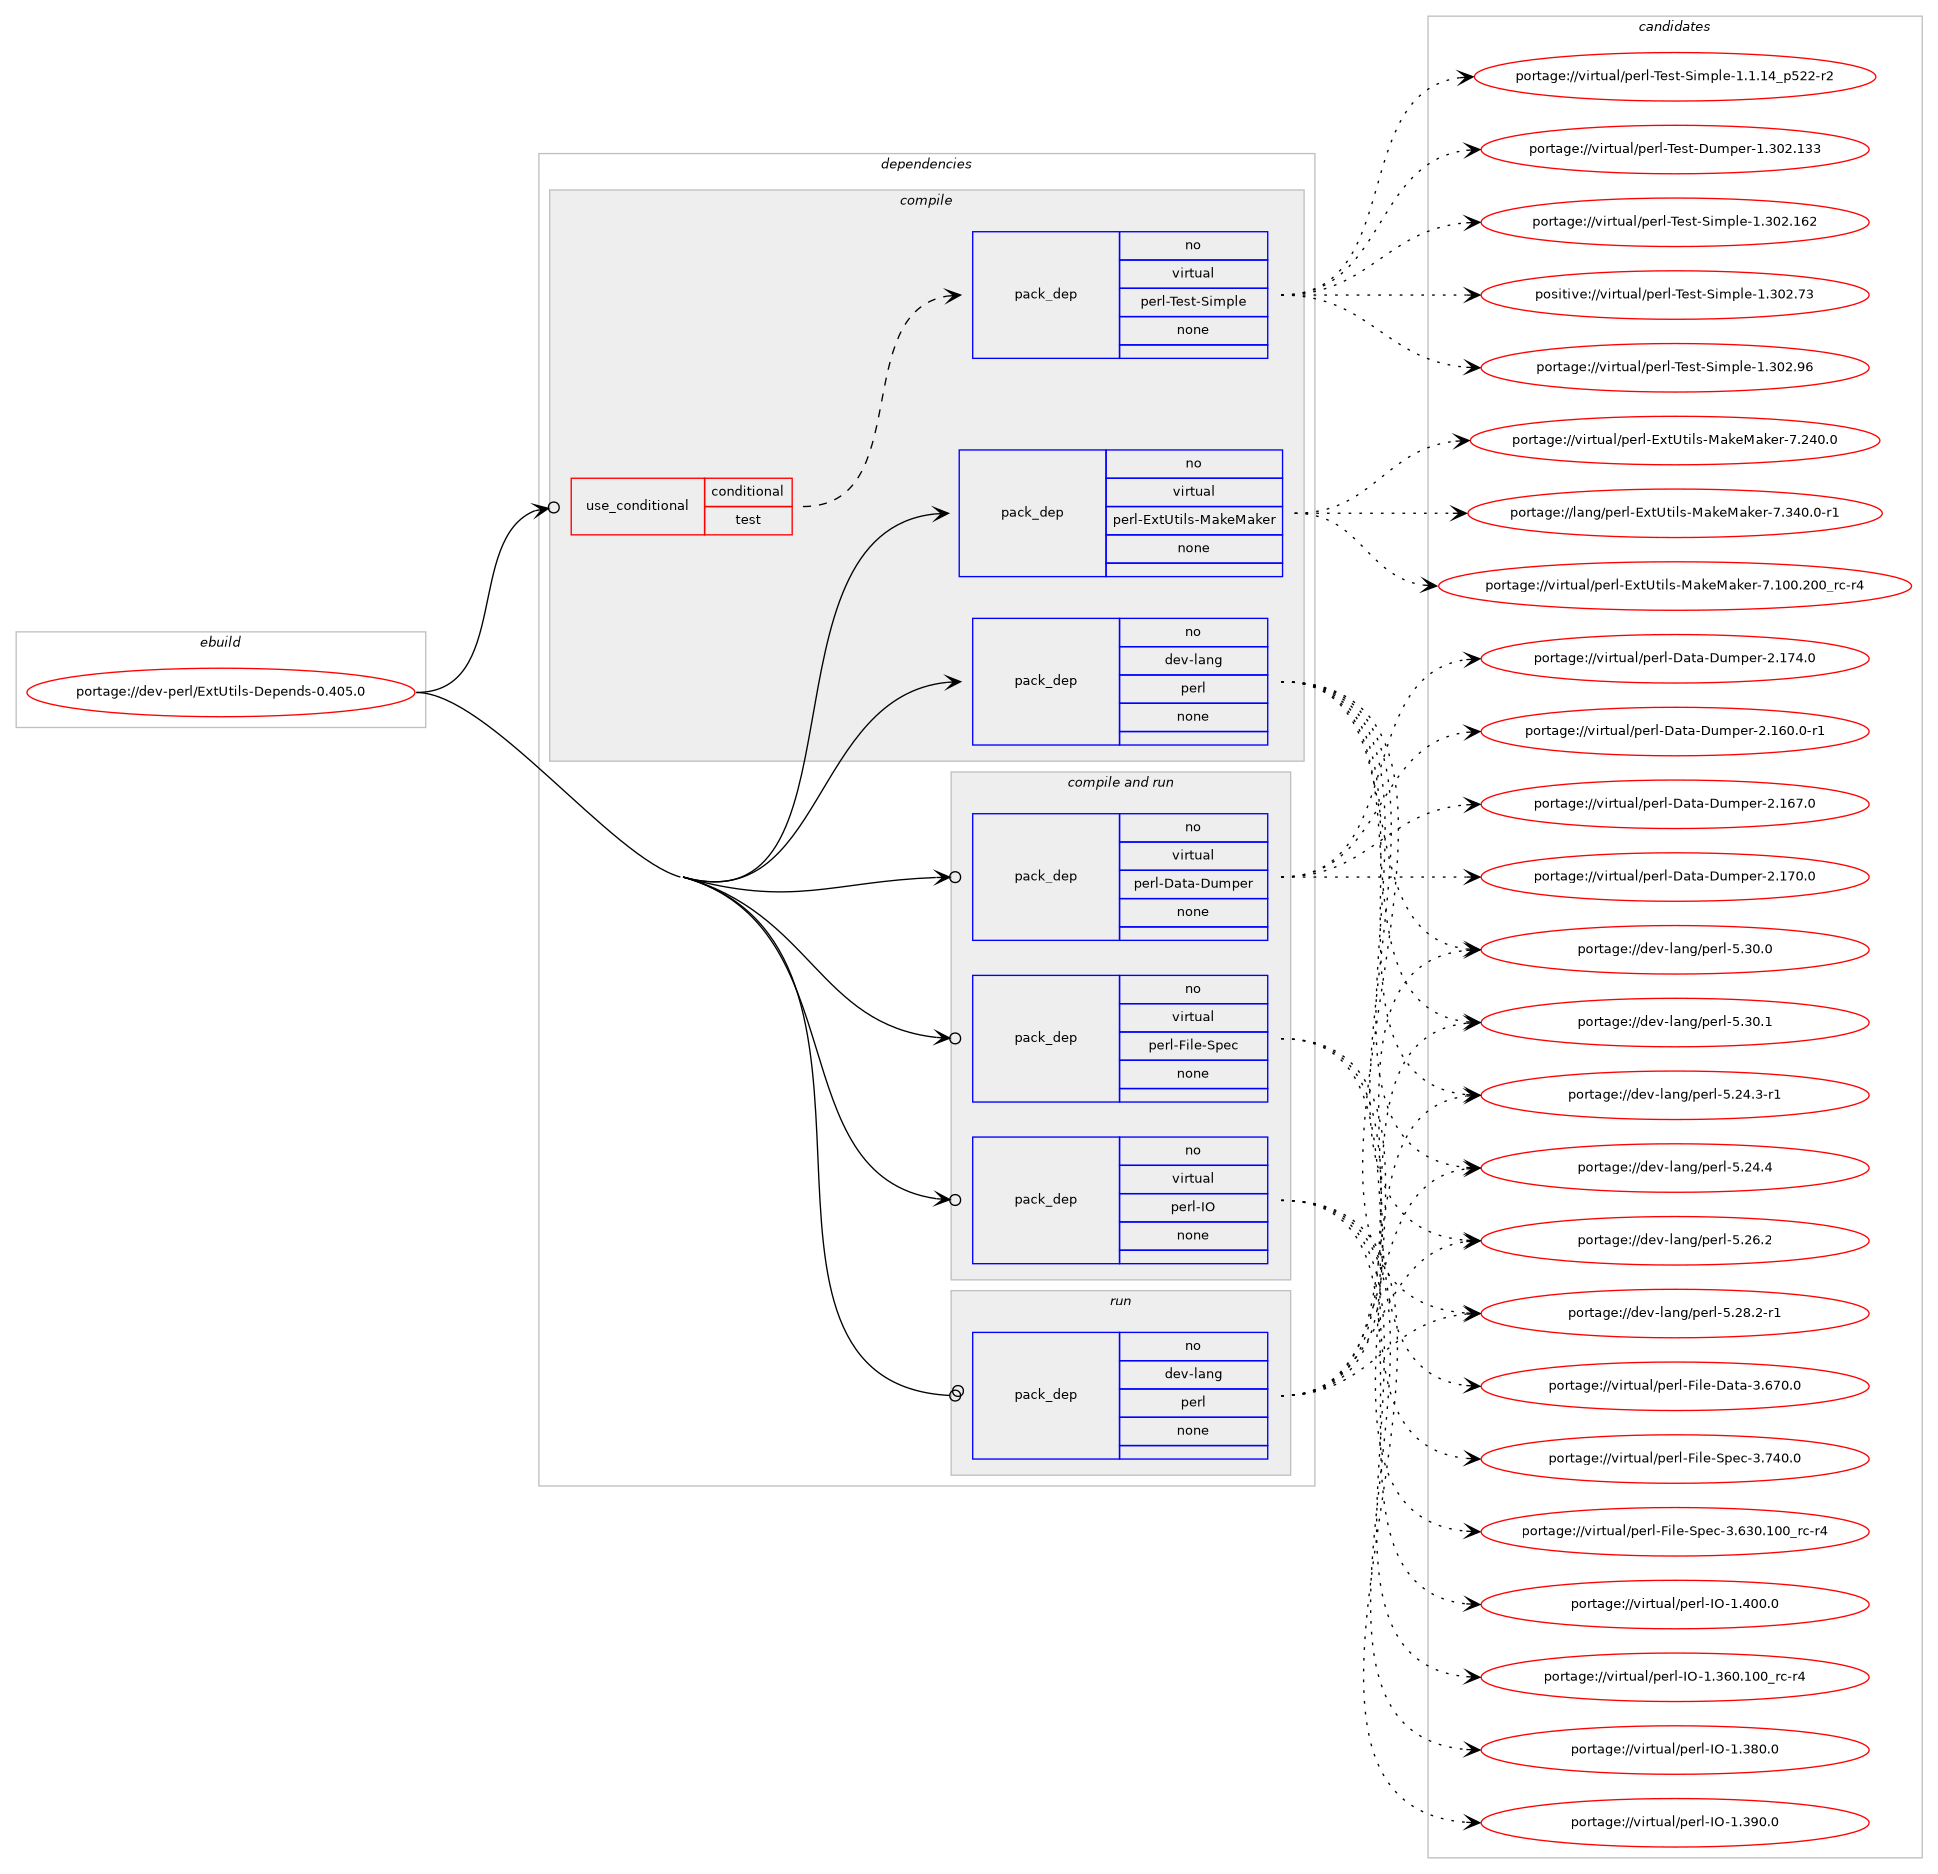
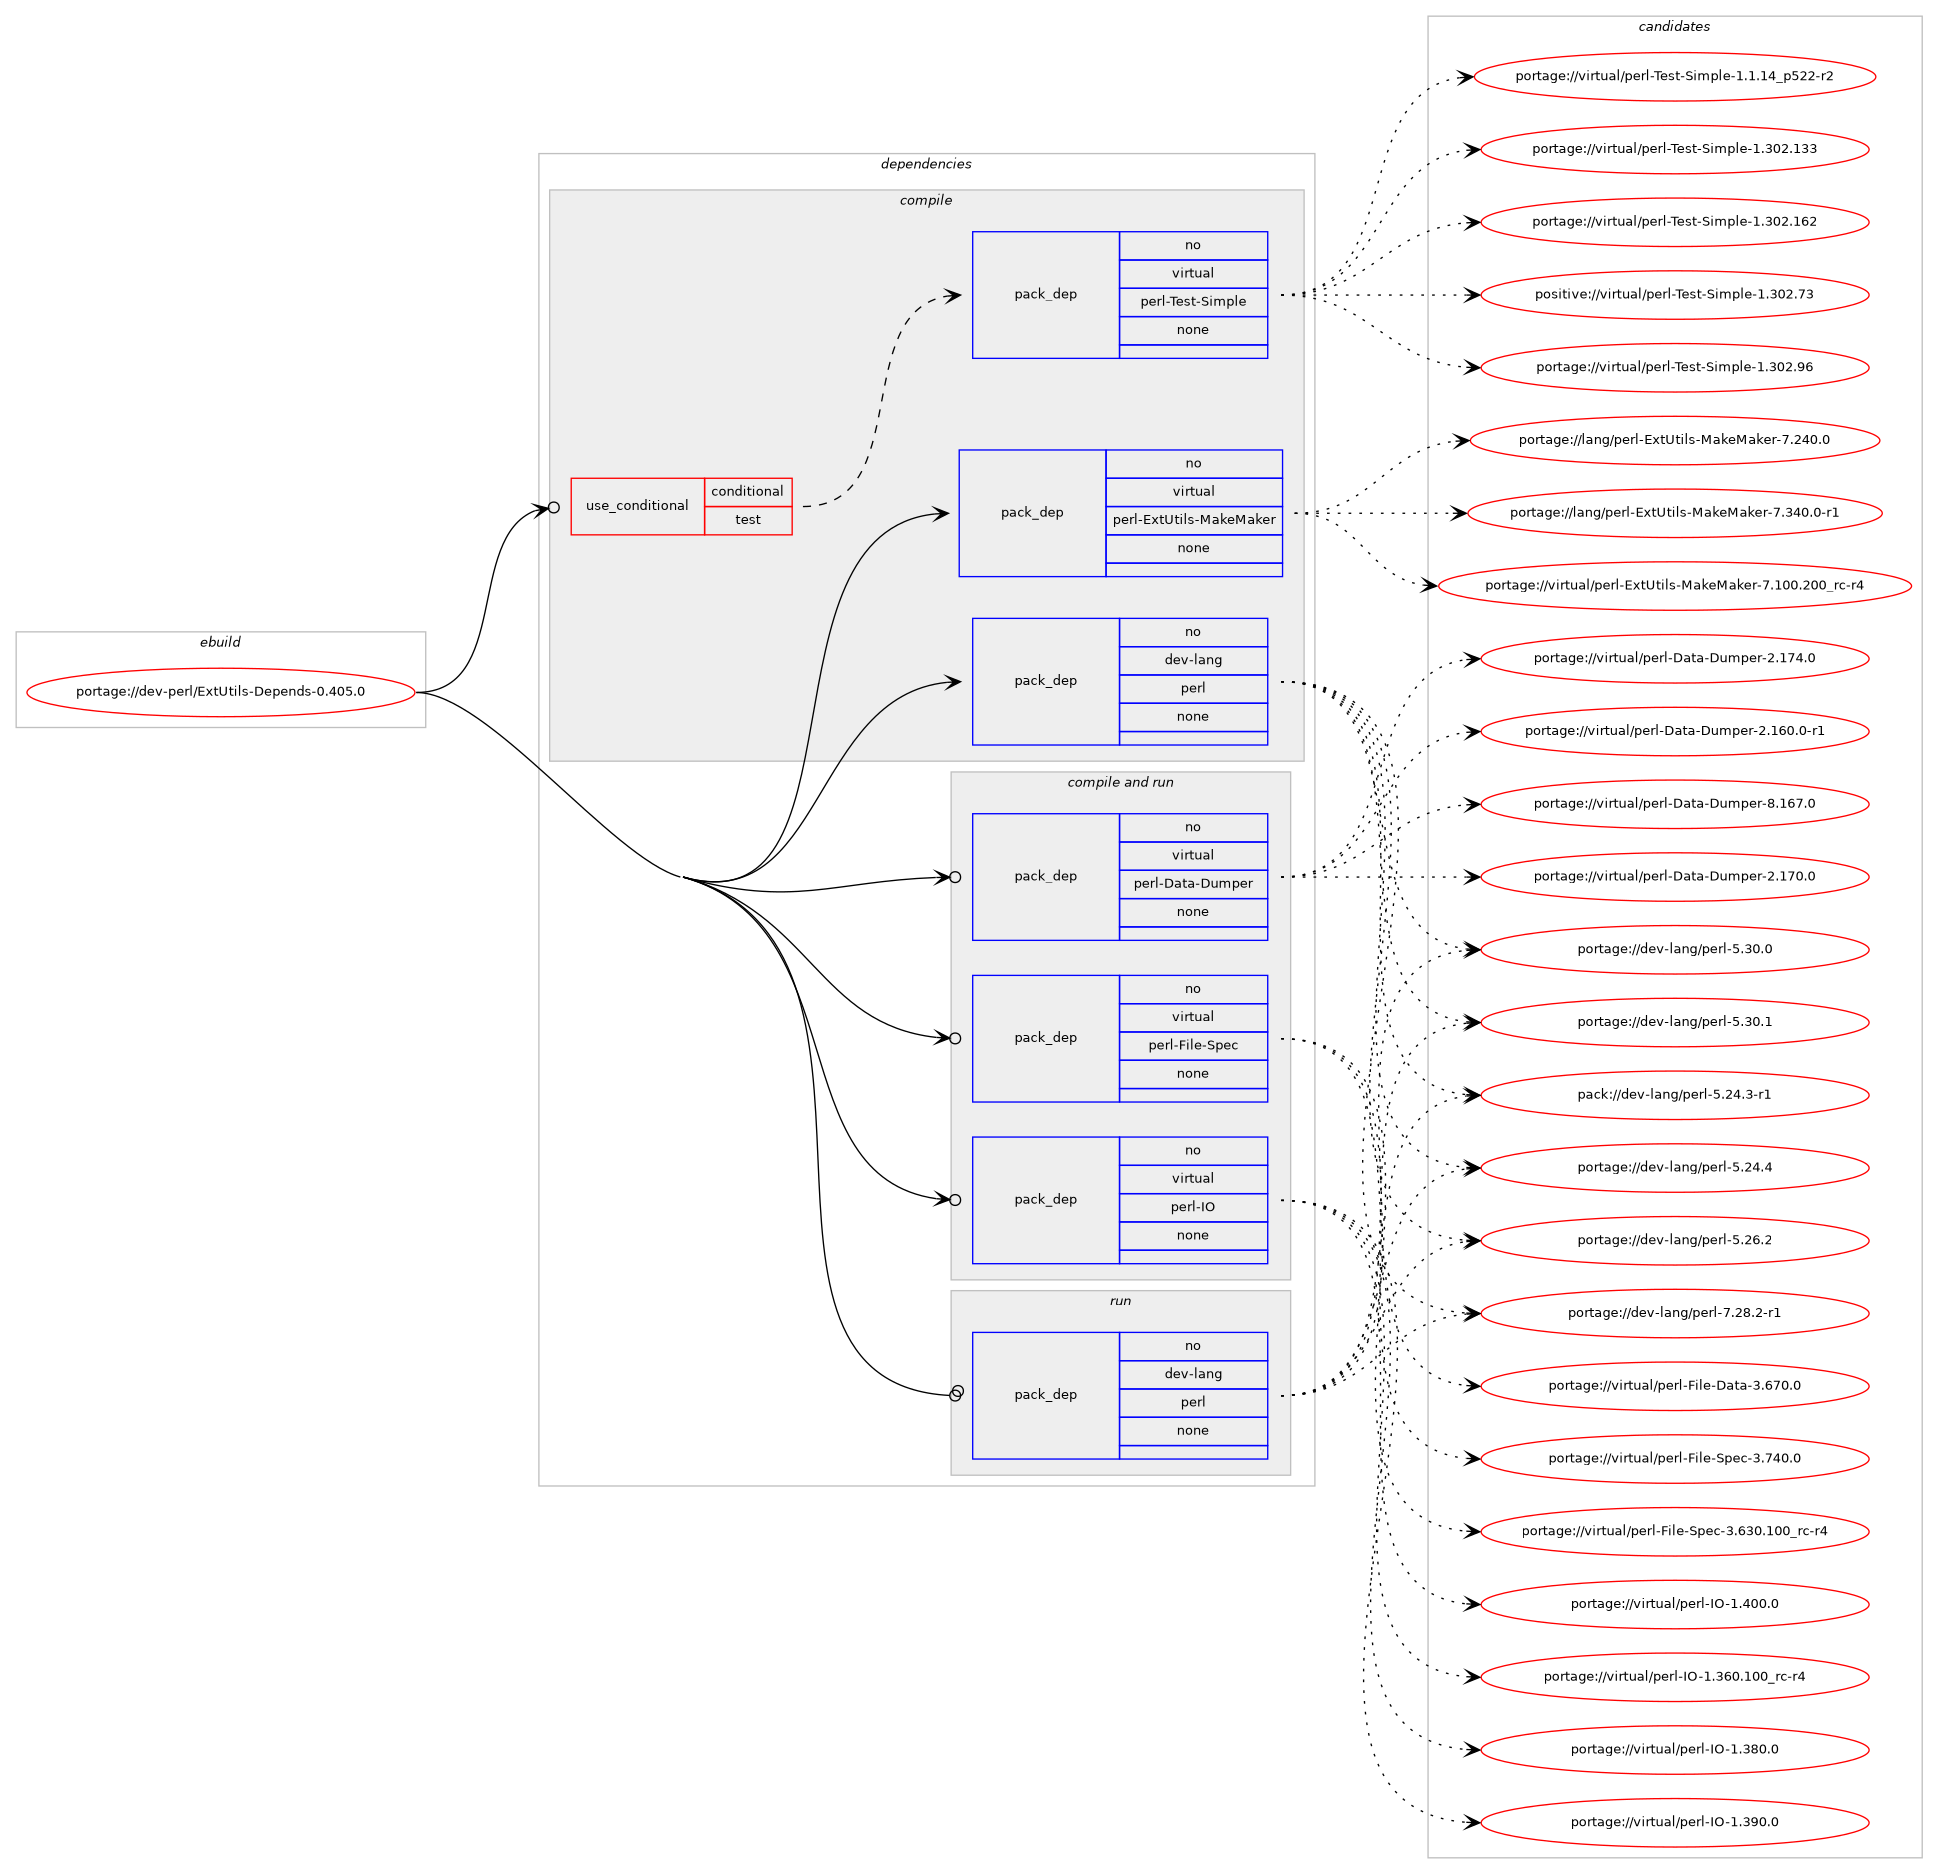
(1675, 150) -> (1675, 150)
(1675, 441) -> (1675, 441)
(1675, 804) -> (1675, 804)
(1675, 1095) -> (1675, 1095)
(1675, 1314) -> (1675, 1314)
